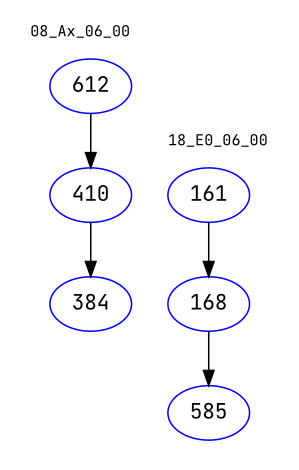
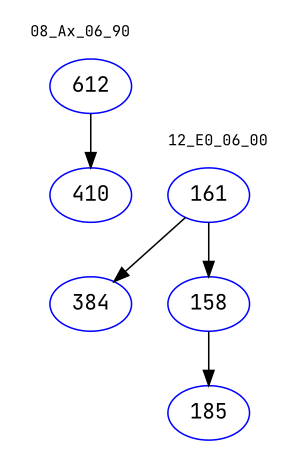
(81, 33) -> (81, 33)
(219, 141) -> (219, 141)
(91, 242) -> (166, 235)
(209, 304) -> (209, 304)
(209, 413) -> (209, 413)
